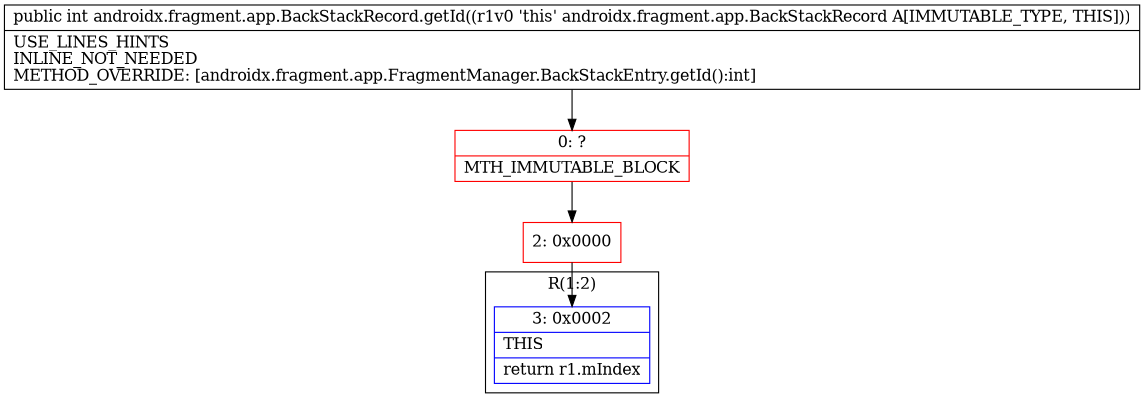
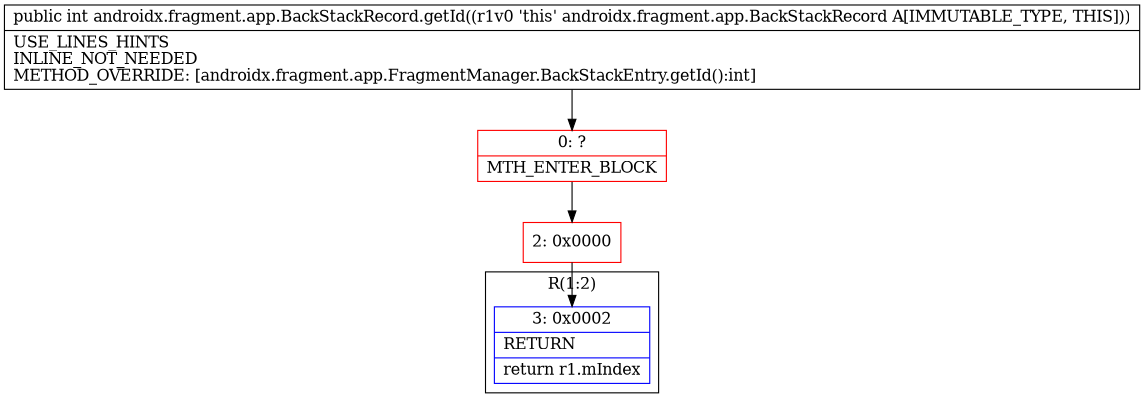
(572, 168) -> (572, 168)
(524, 345) -> (539, 345)
